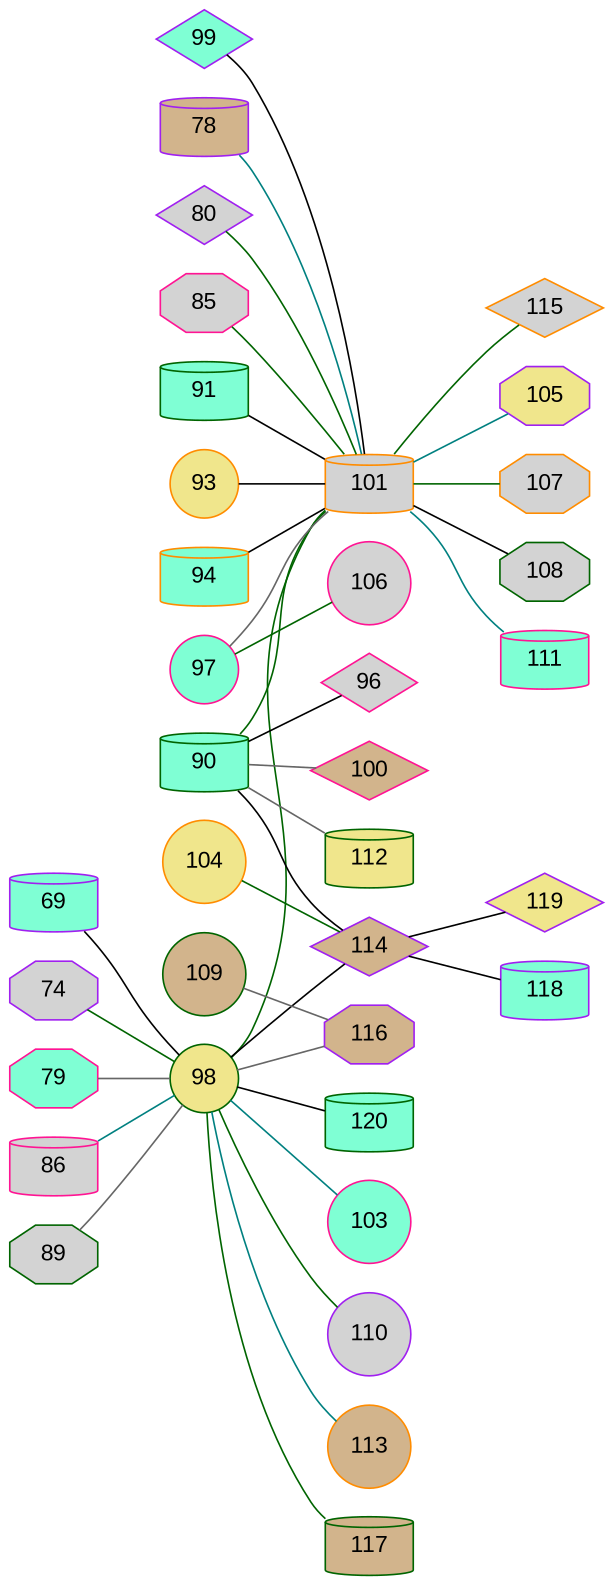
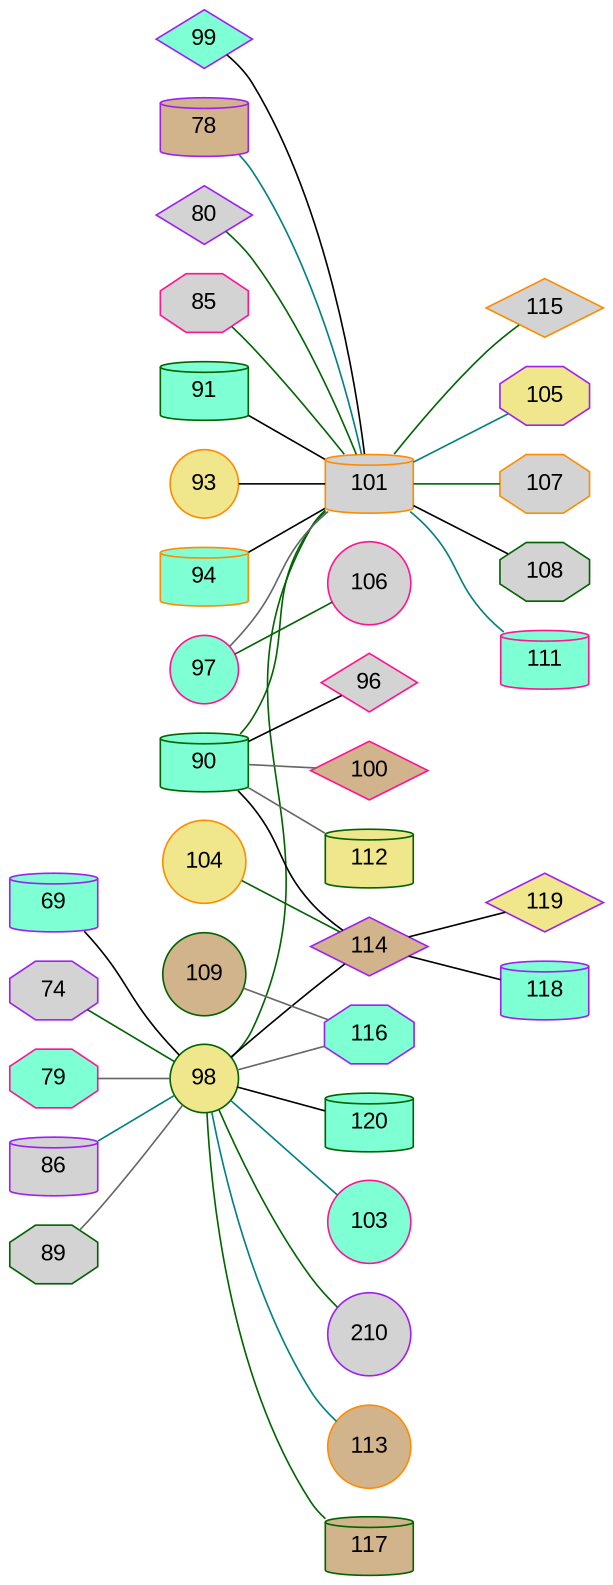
(369, 1035) -> (369, 1035)
(54, 1166) -> (54, 1166)
(369, 1334) -> (369, 1334)
